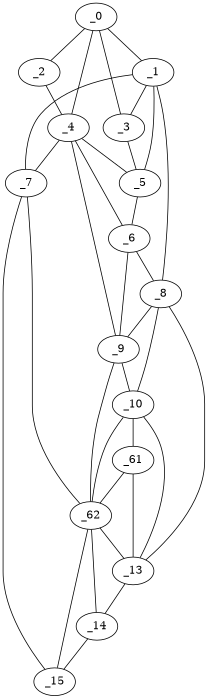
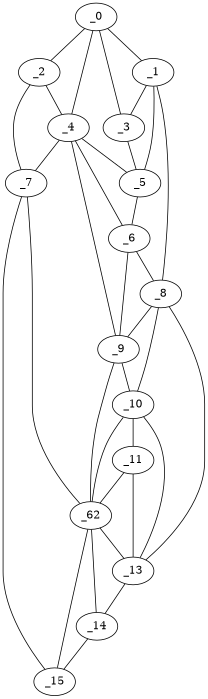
(60, 97) -> (14, 126)
(133, 460) -> (133, 460)
